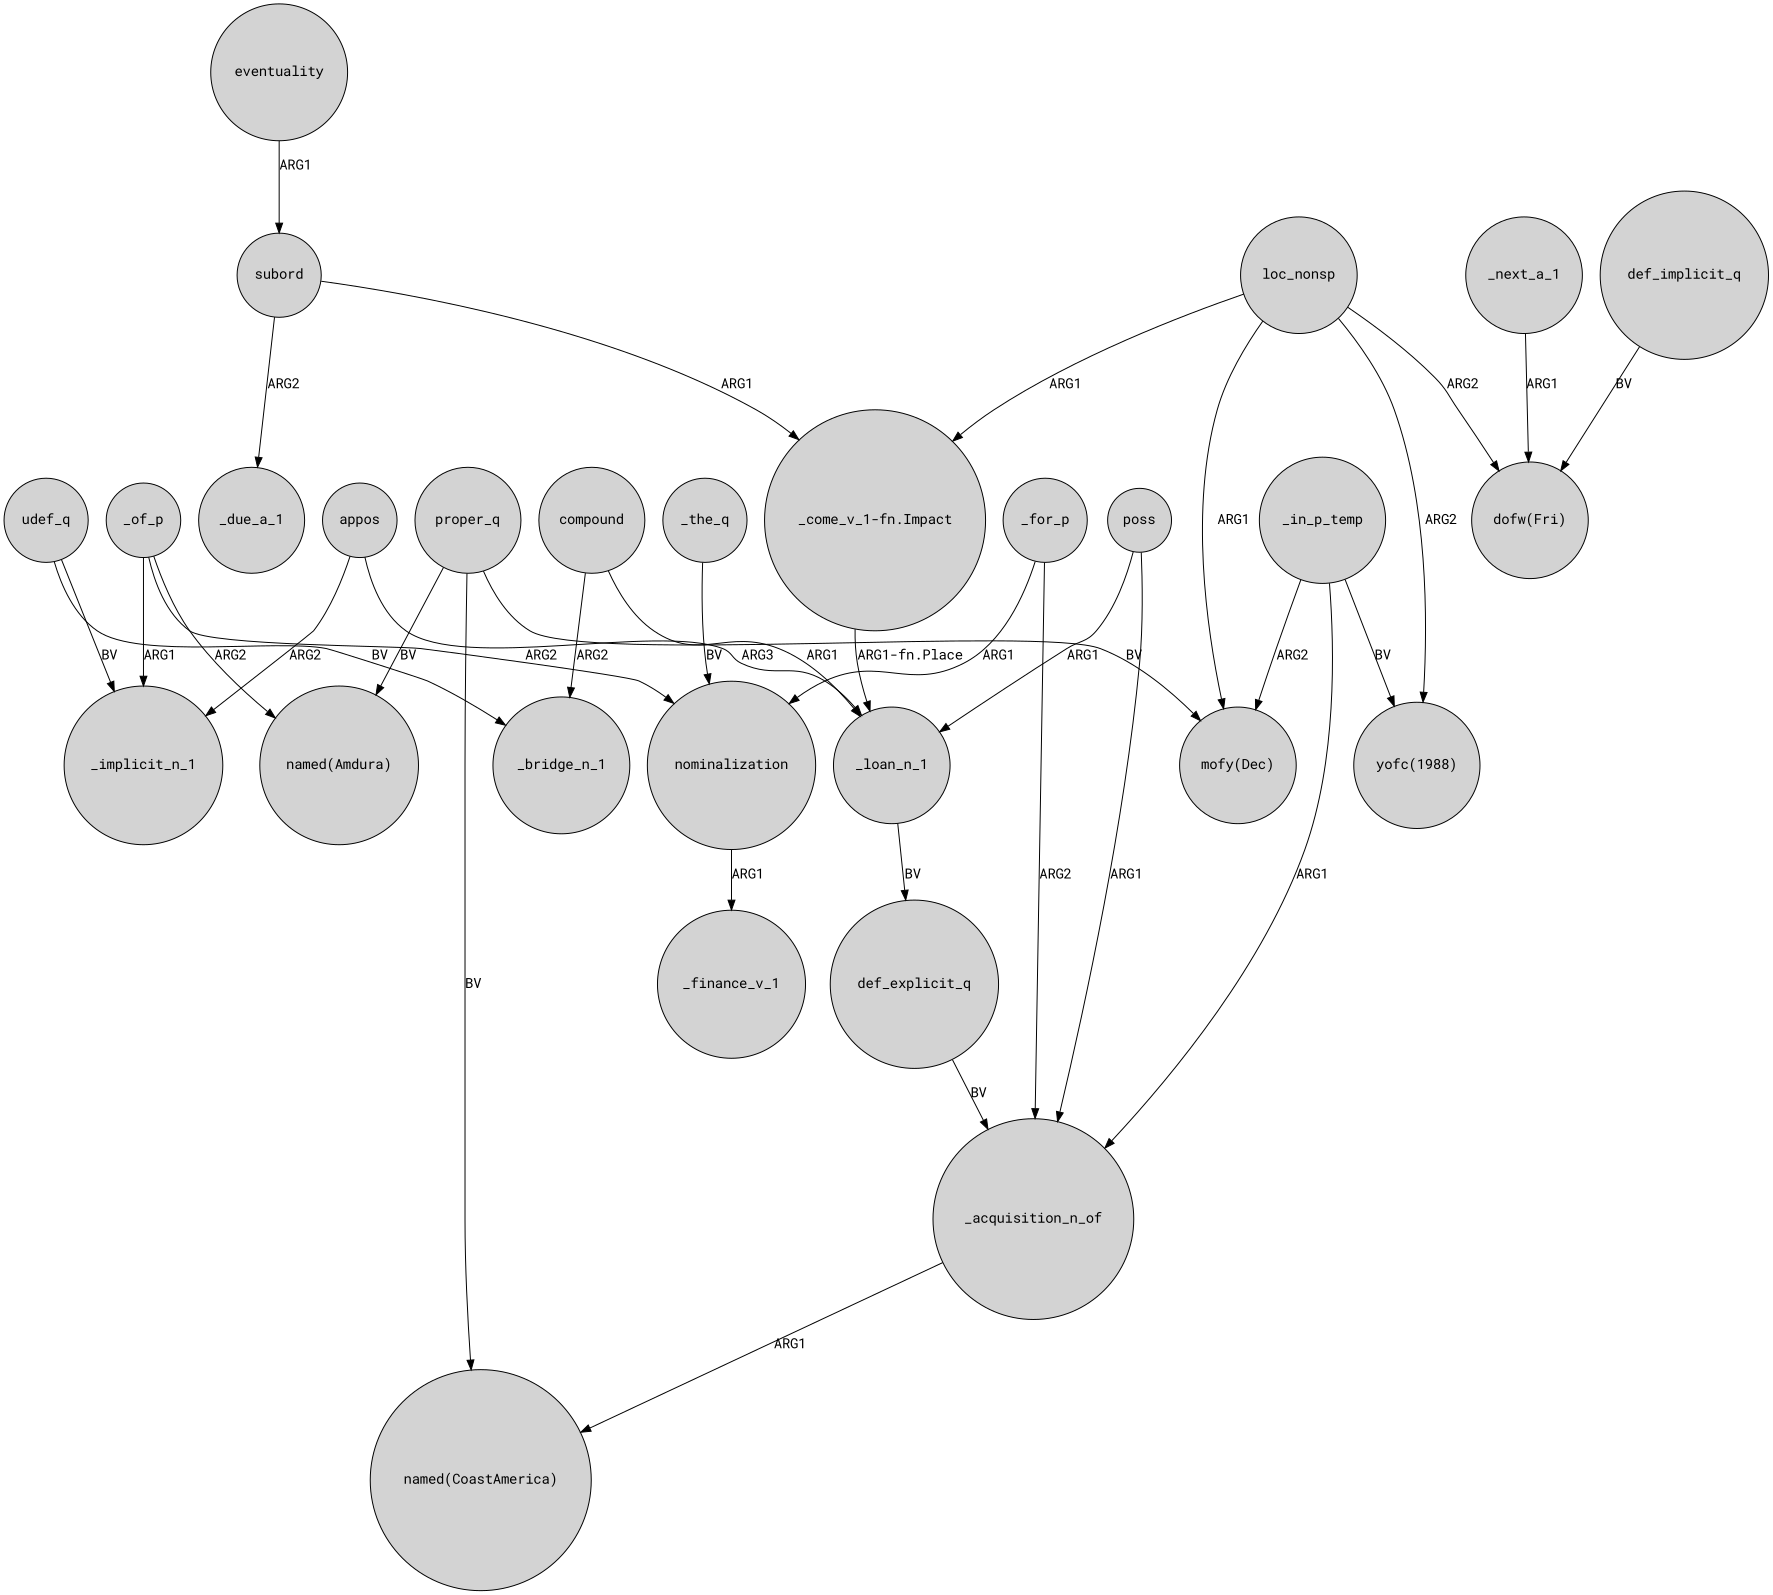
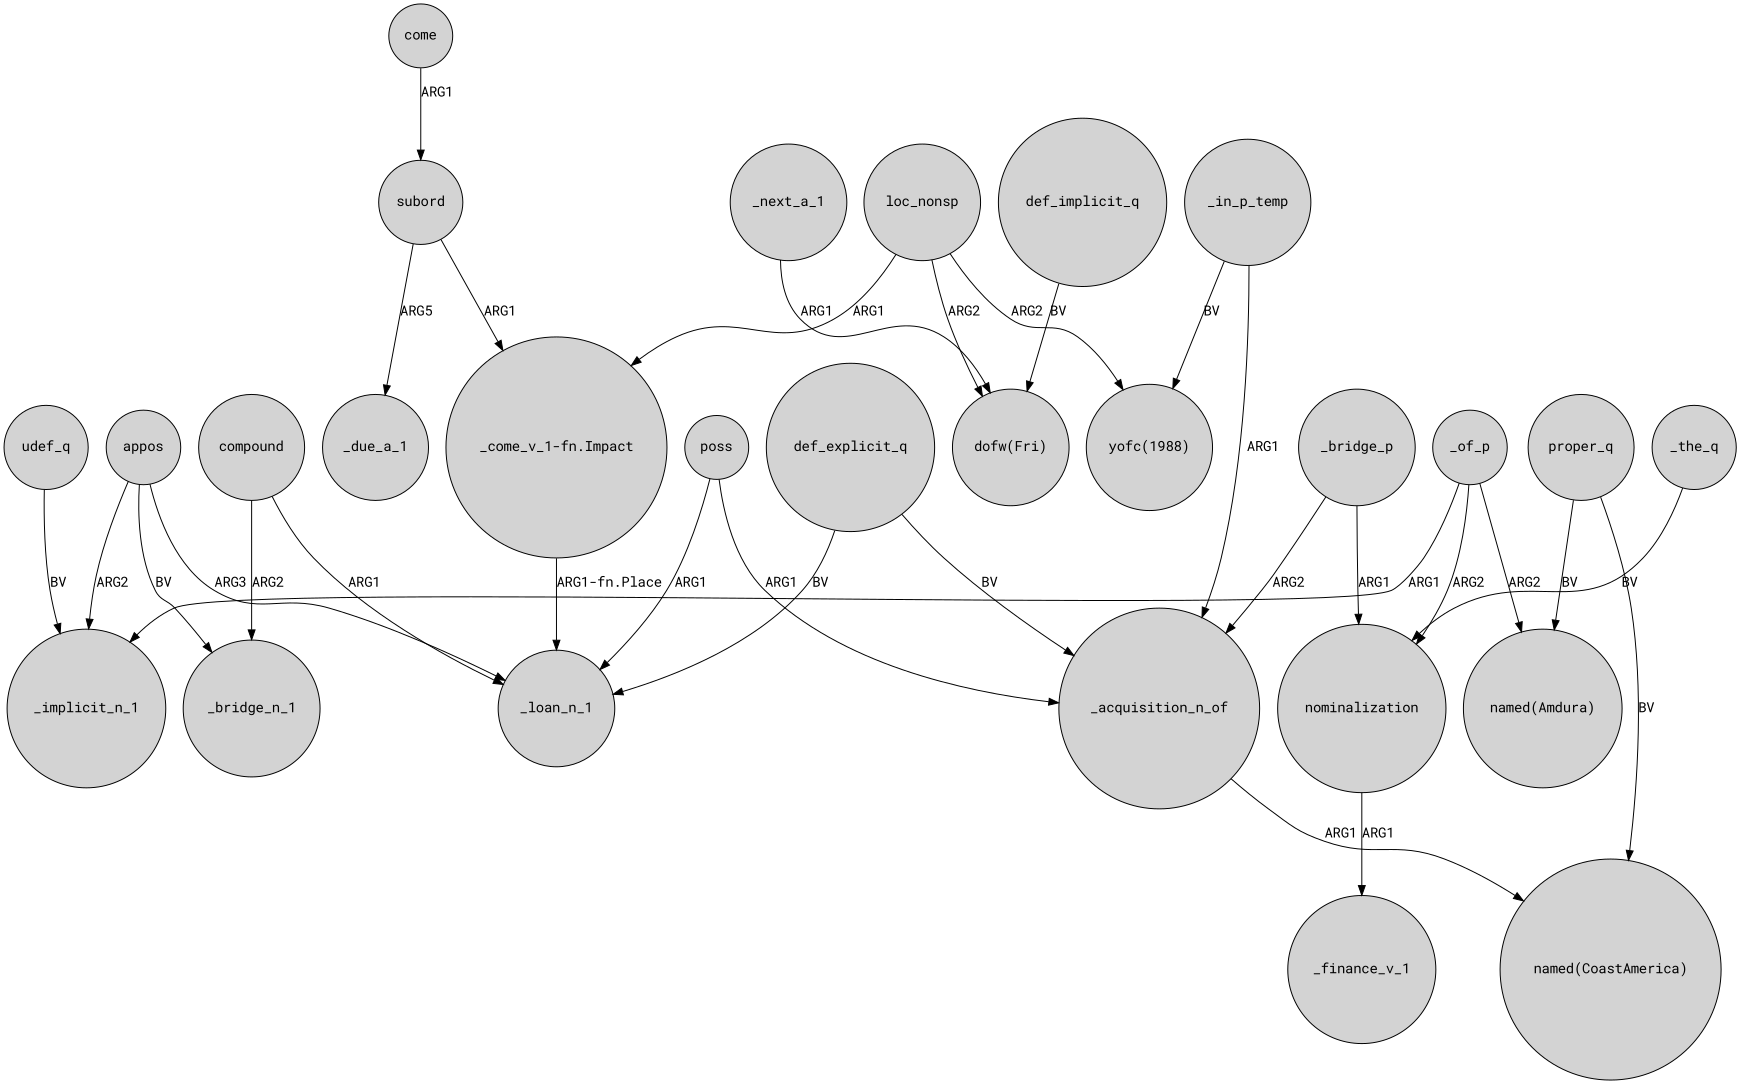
(279, 72) -> (421, 36)
(284, 385) -> (417, 312)
(1045, 520) -> (1357, 447)
(237, 646) -> (149, 575)
(1238, 765) -> none
(901, 857) -> (749, 635)
